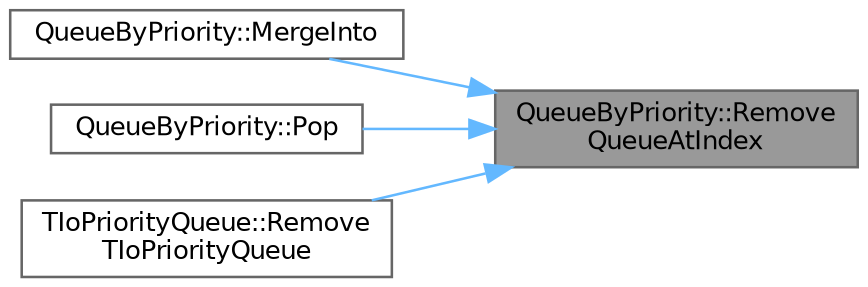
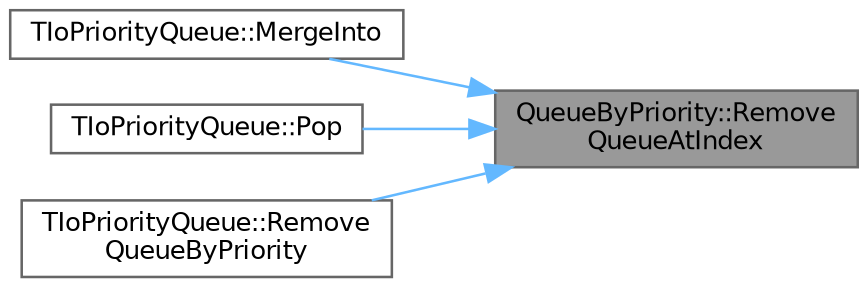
(207, 34) -> (207, 34)
(207, 129) -> (207, 129)
(207, 239) -> (207, 239)
